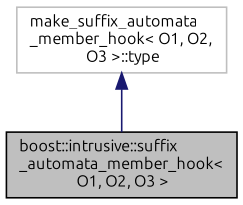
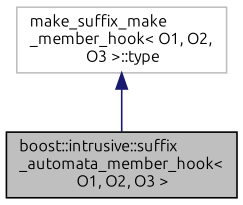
(122, 40) -> (122, 40)
